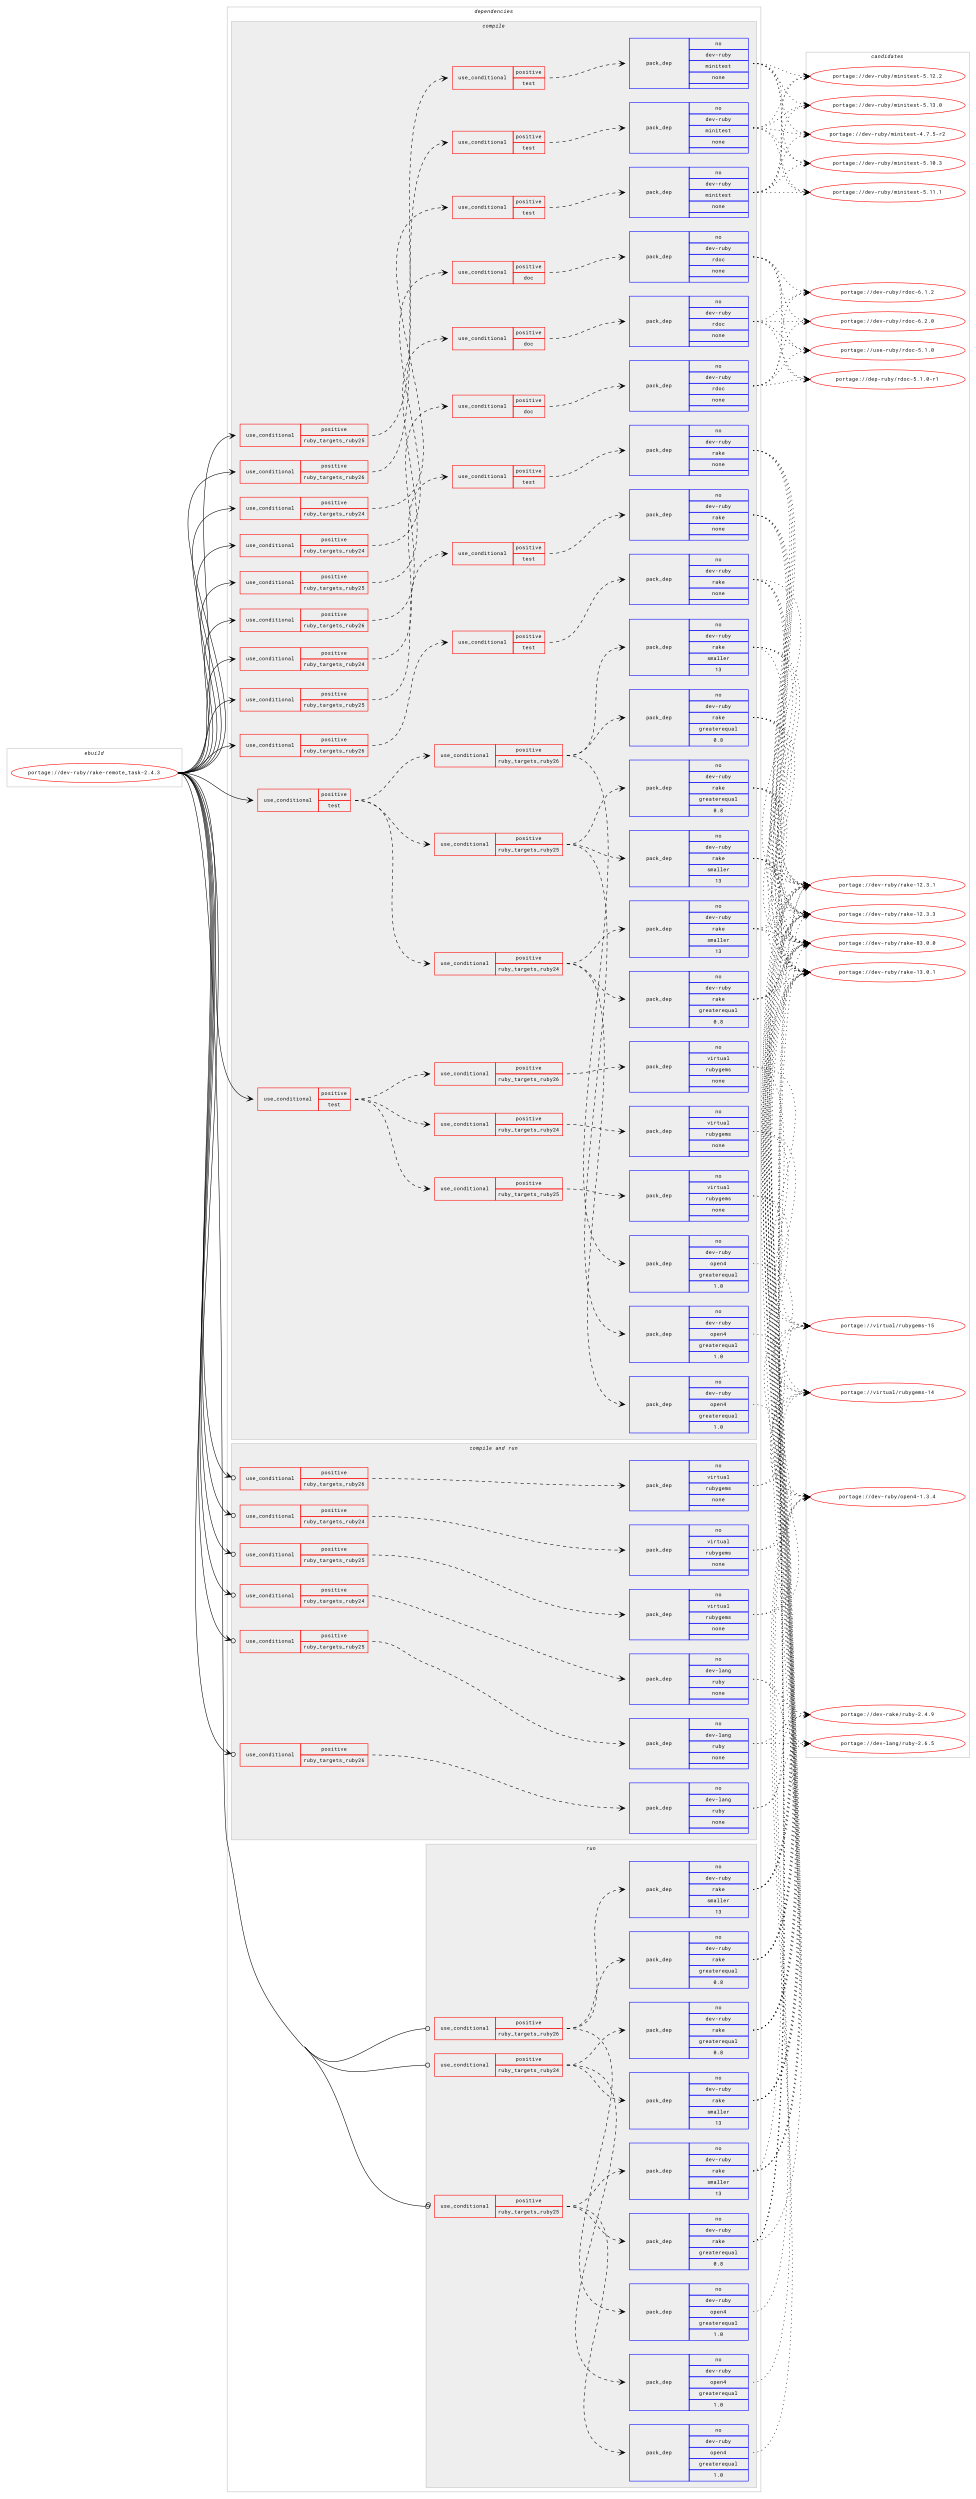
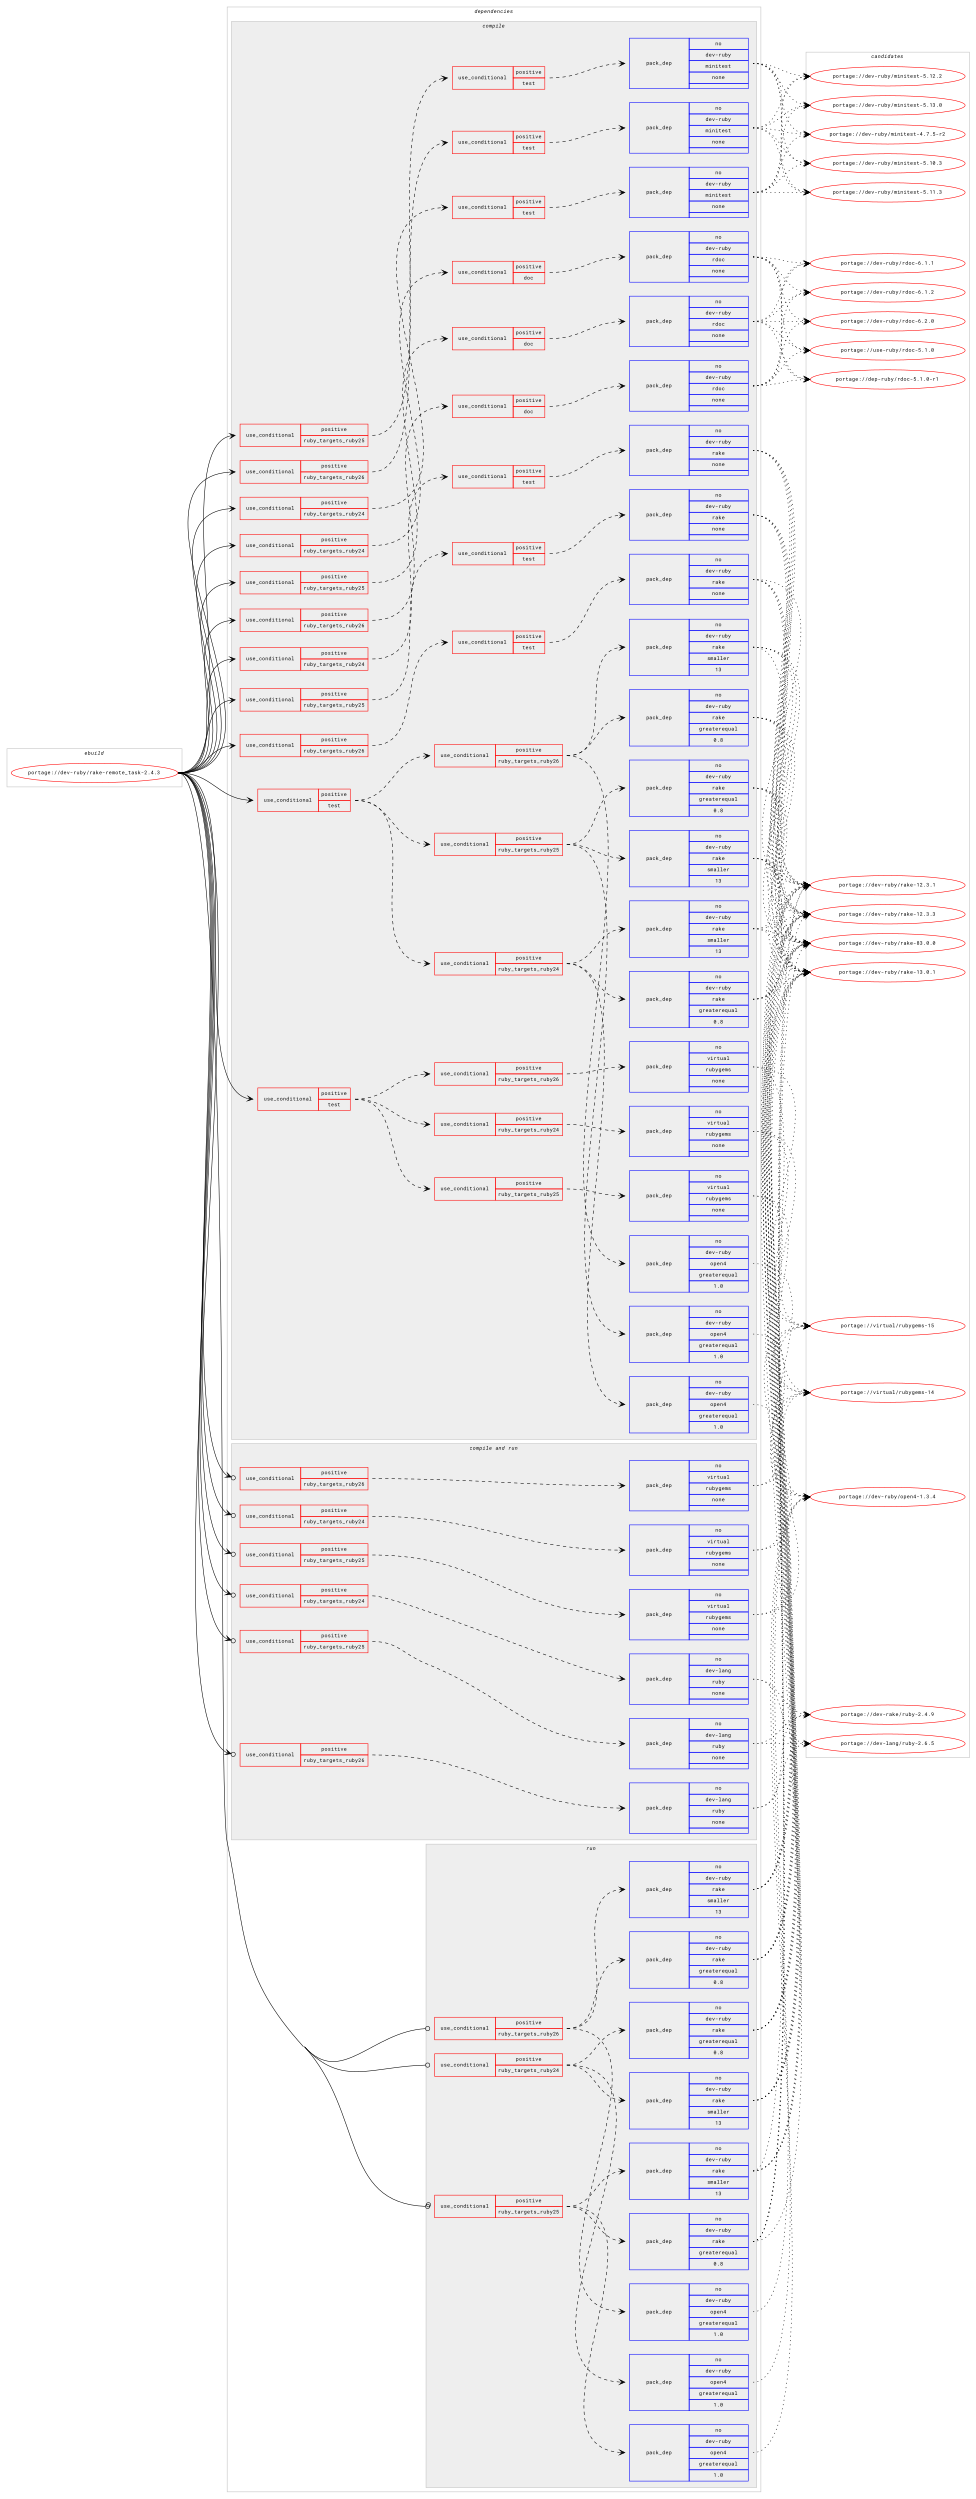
(888, 192) -> (888, 192)
none -> (888, 263)
